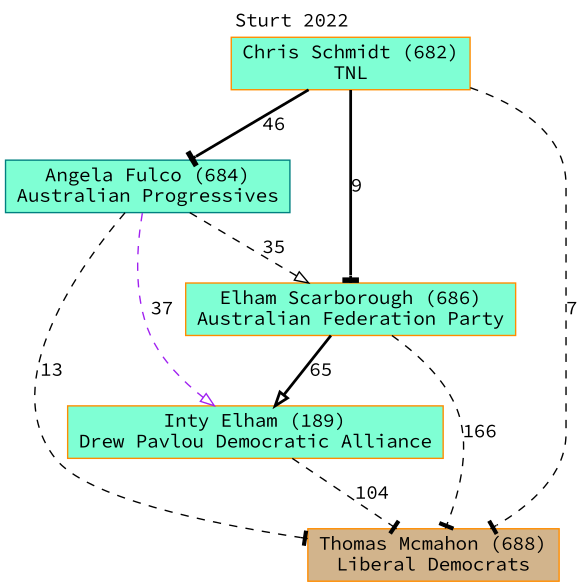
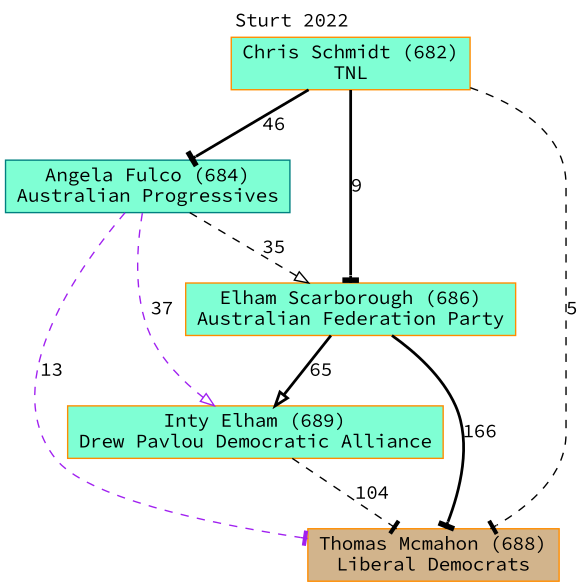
(572, 309) -> (572, 309)
(459, 417) -> (459, 417)
(255, 432) -> (255, 432)
(52, 453) -> (52, 453)
